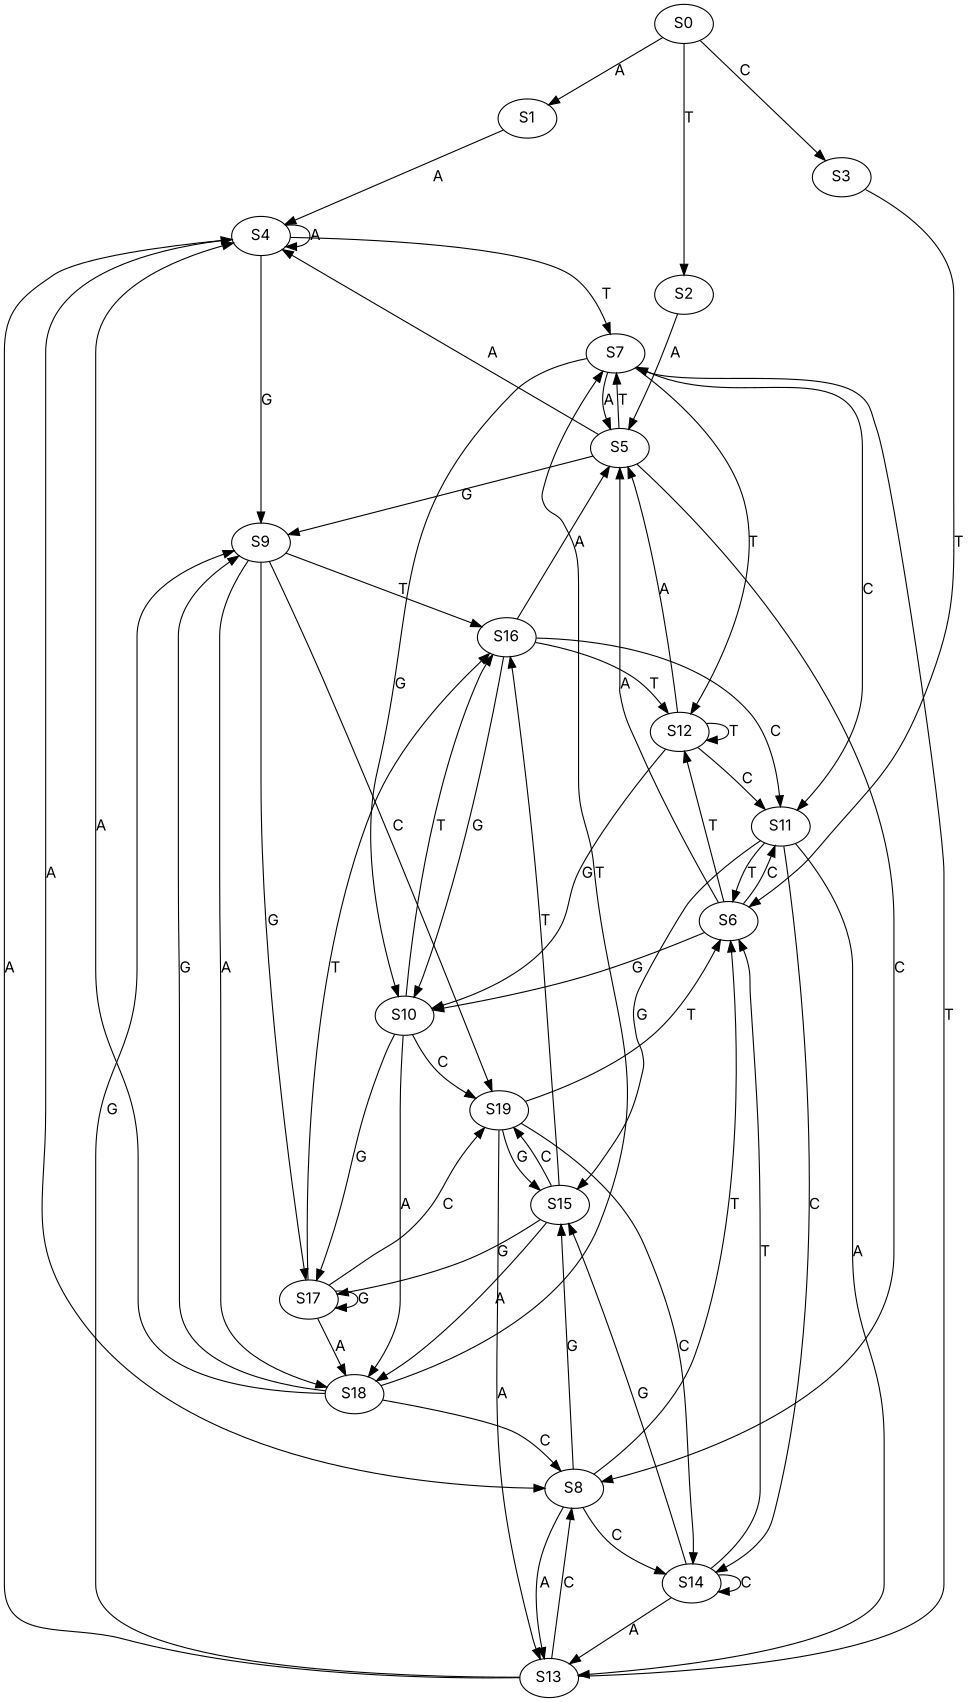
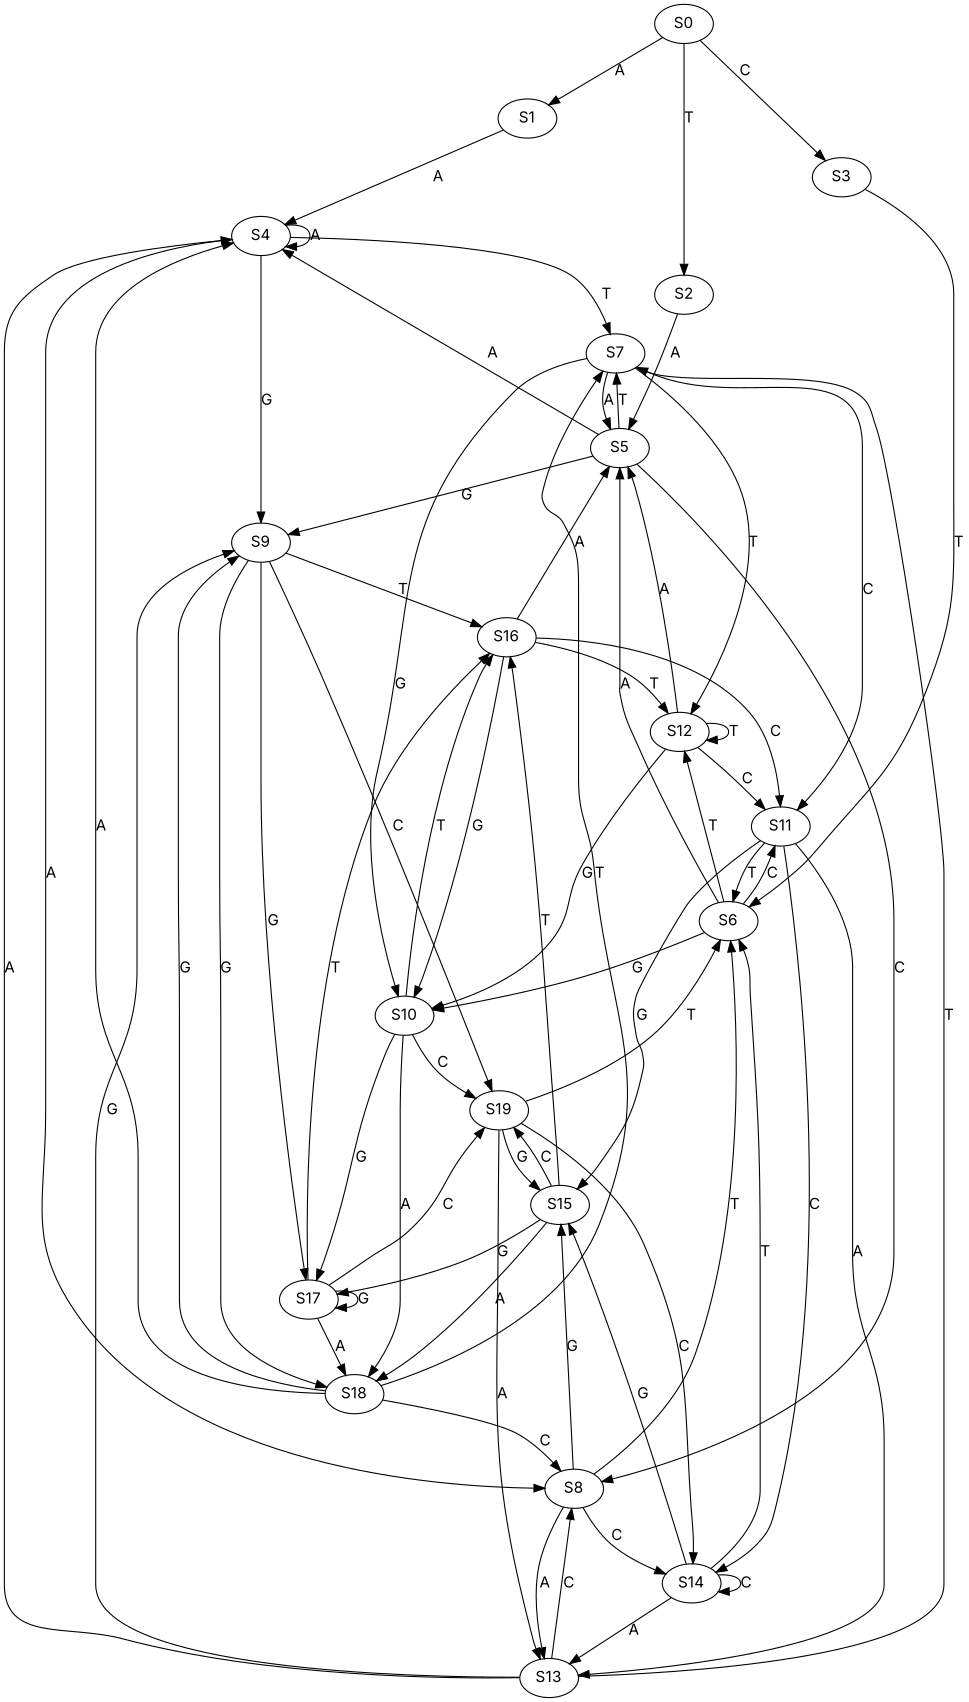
(226, 968) -> (226, 968)
